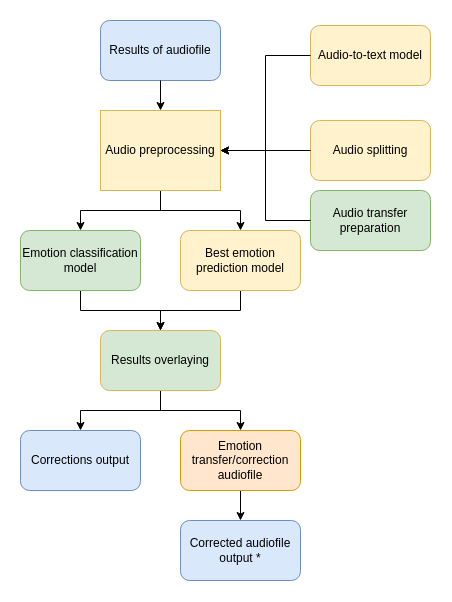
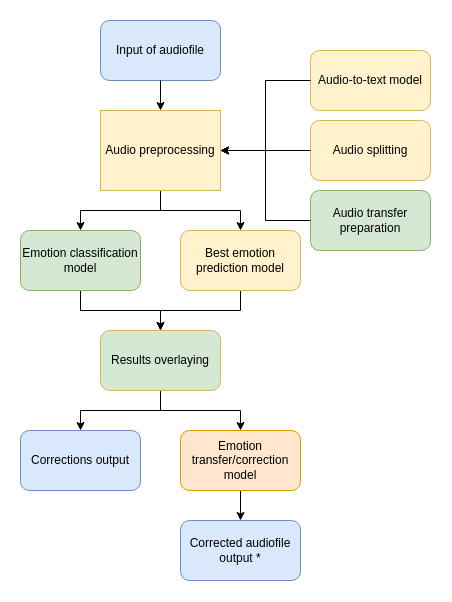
(161, 51) -> (161, 51)
(371, 56) -> (371, 81)
(241, 461) -> (241, 461)
